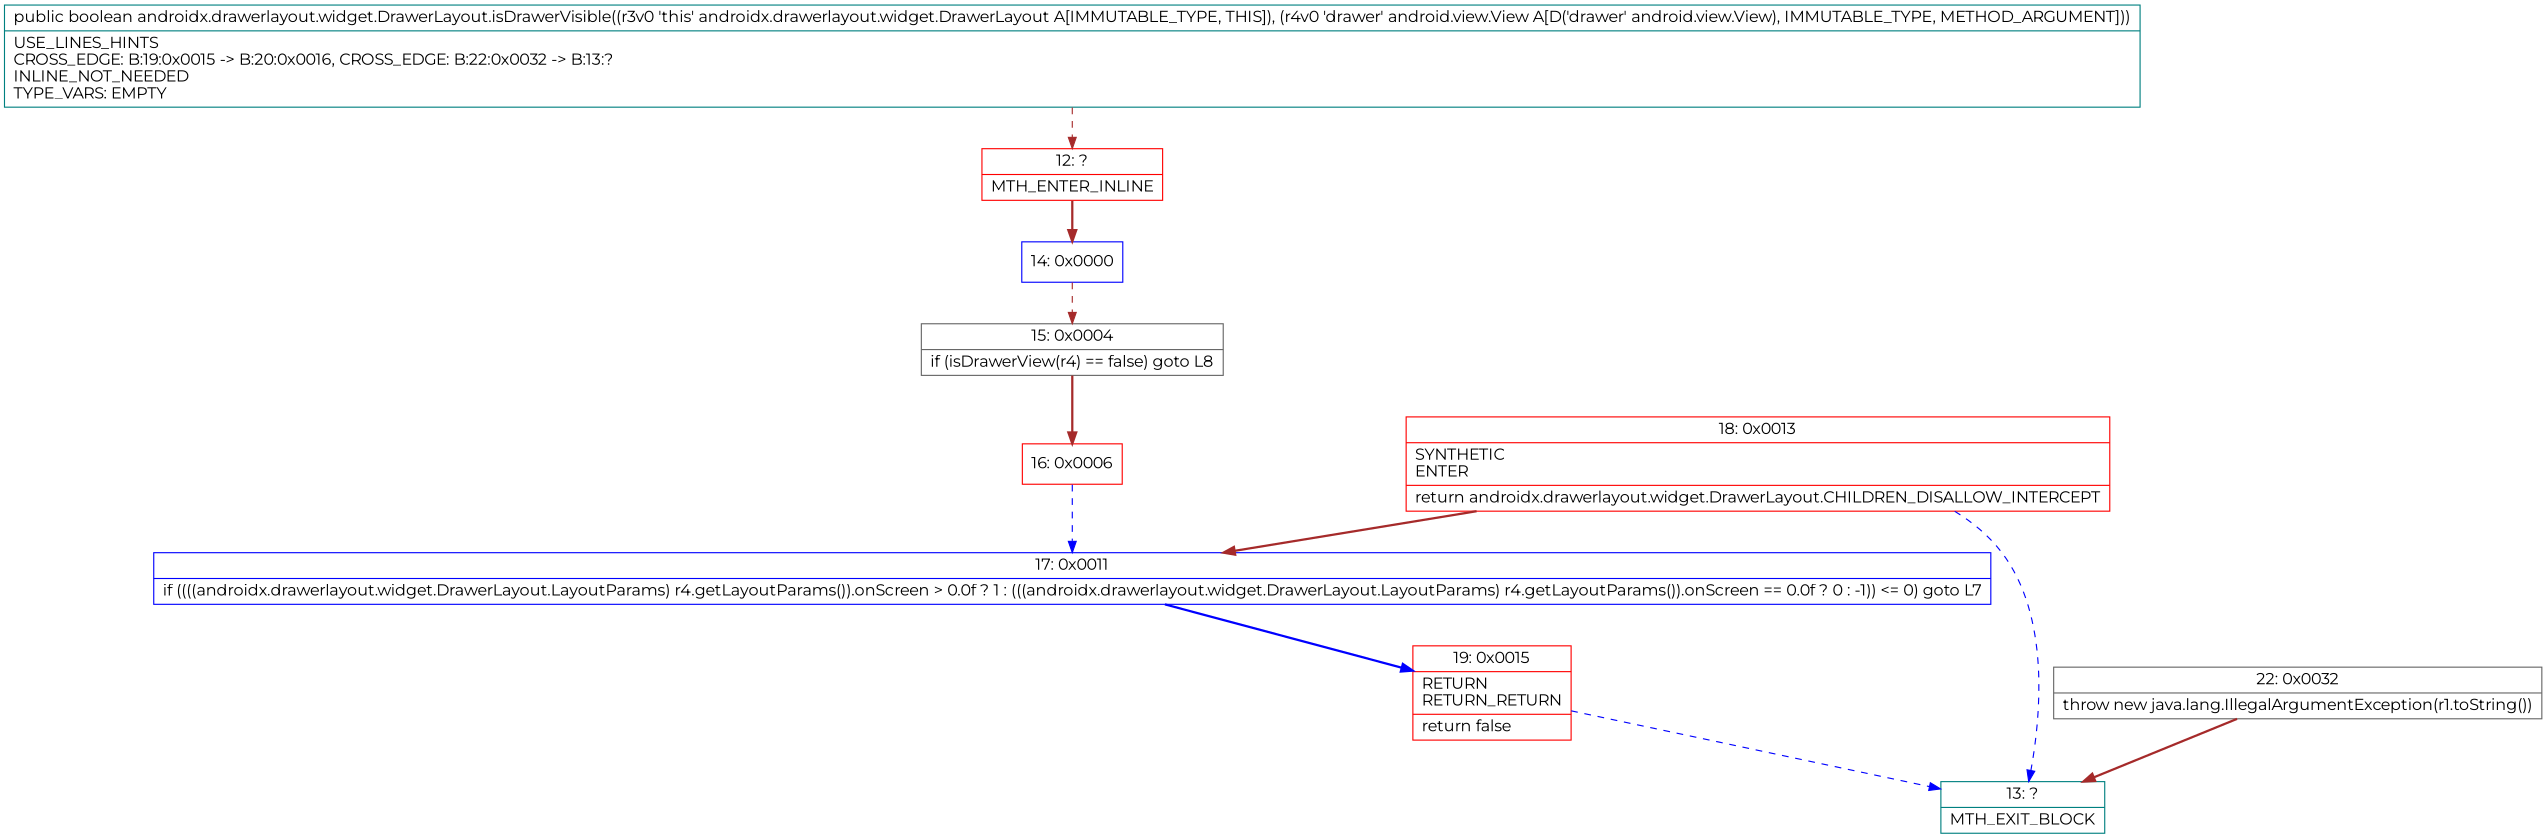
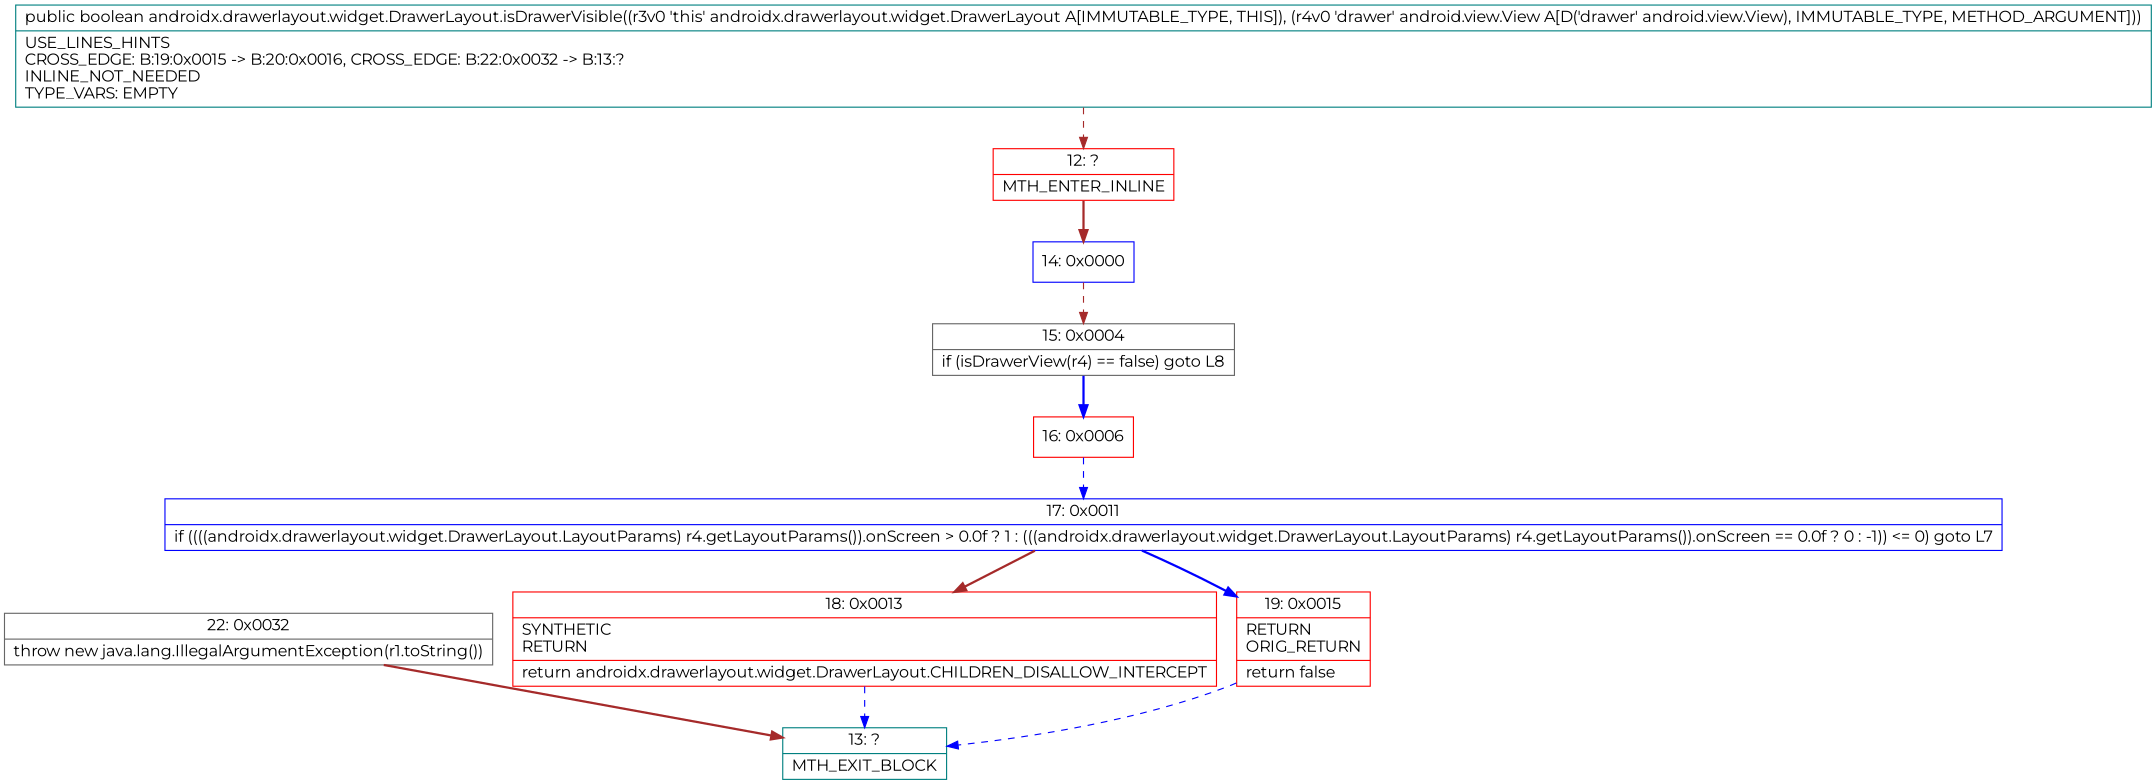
(1072, 404) -> (1084, 390)
(1442, 472) -> (555, 647)
(1356, 531) -> (1000, 569)
(1492, 701) -> (1303, 647)
